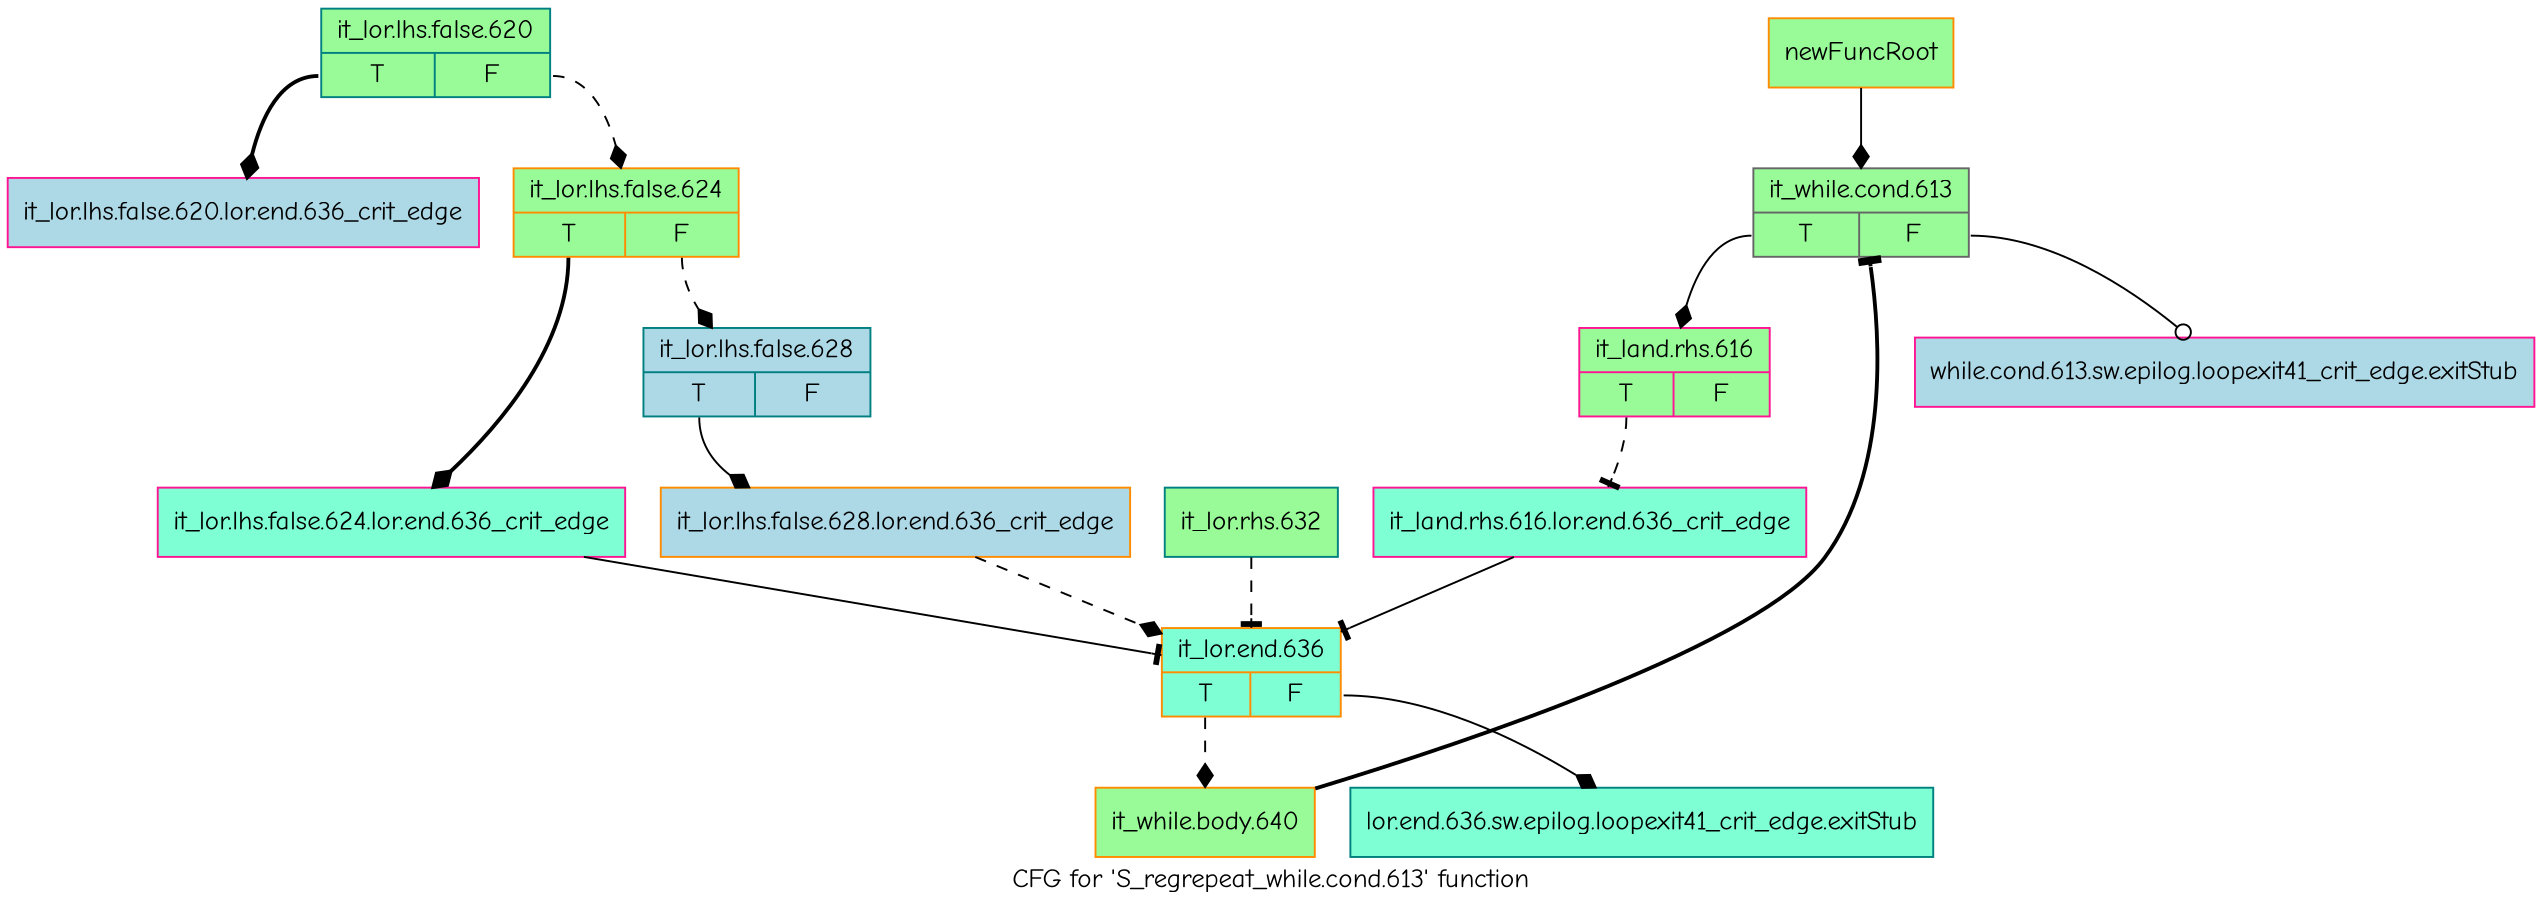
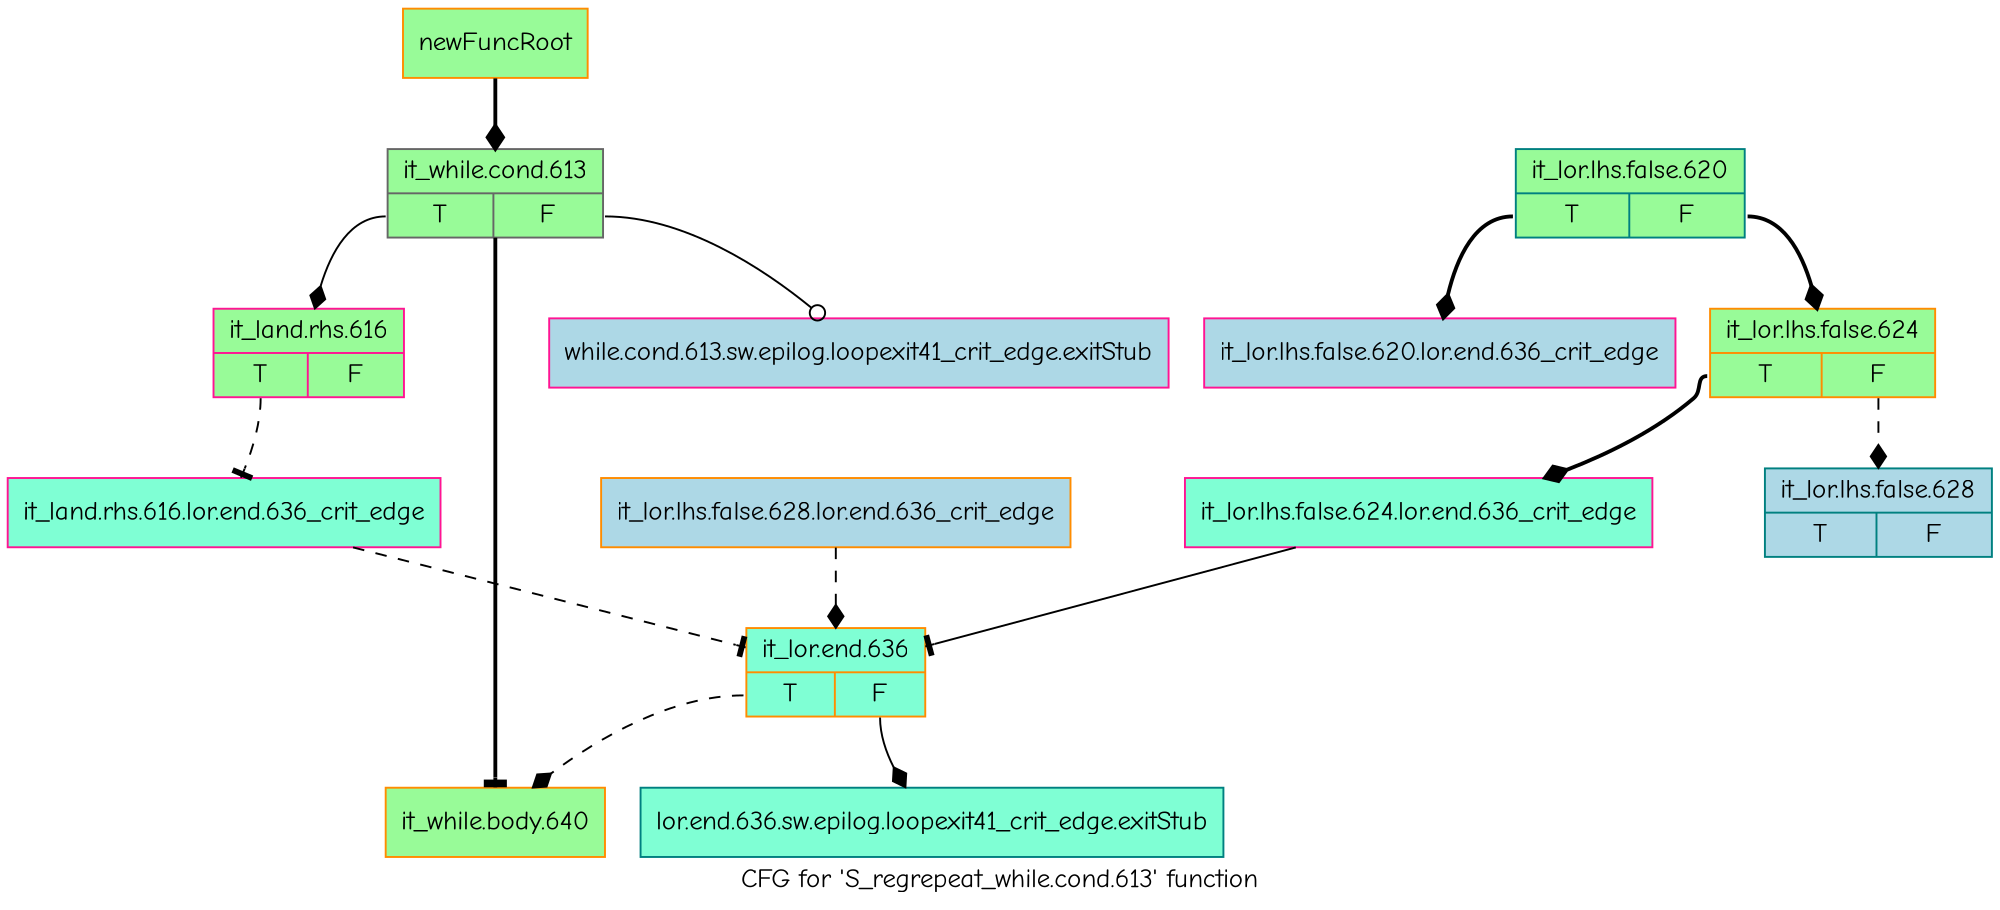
(595, 100) -> (1790, 240)
(1861, 116) -> (495, 102)
(707, 450) -> none
(1251, 522) -> none
(1432, 592) -> (544, 596)
(1719, 634) -> (495, 508)
